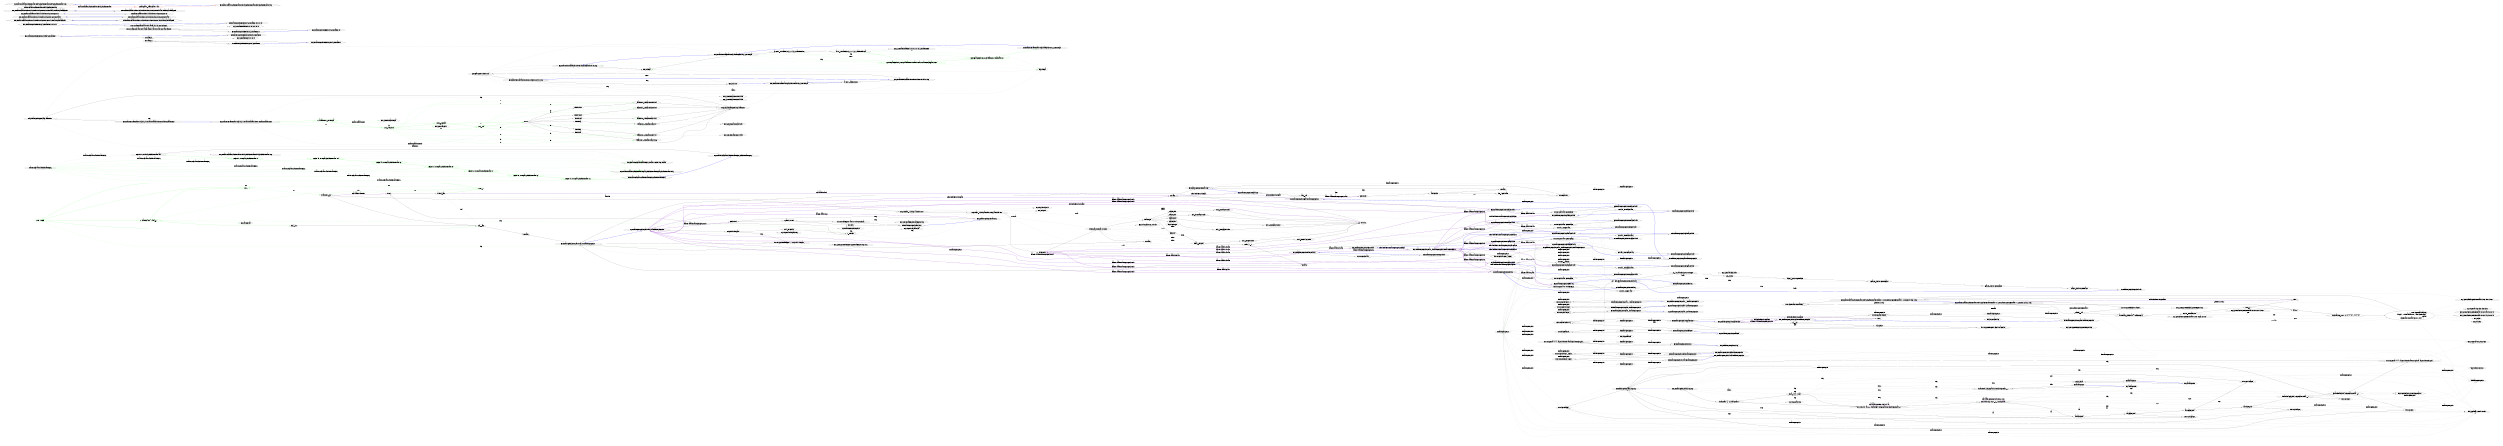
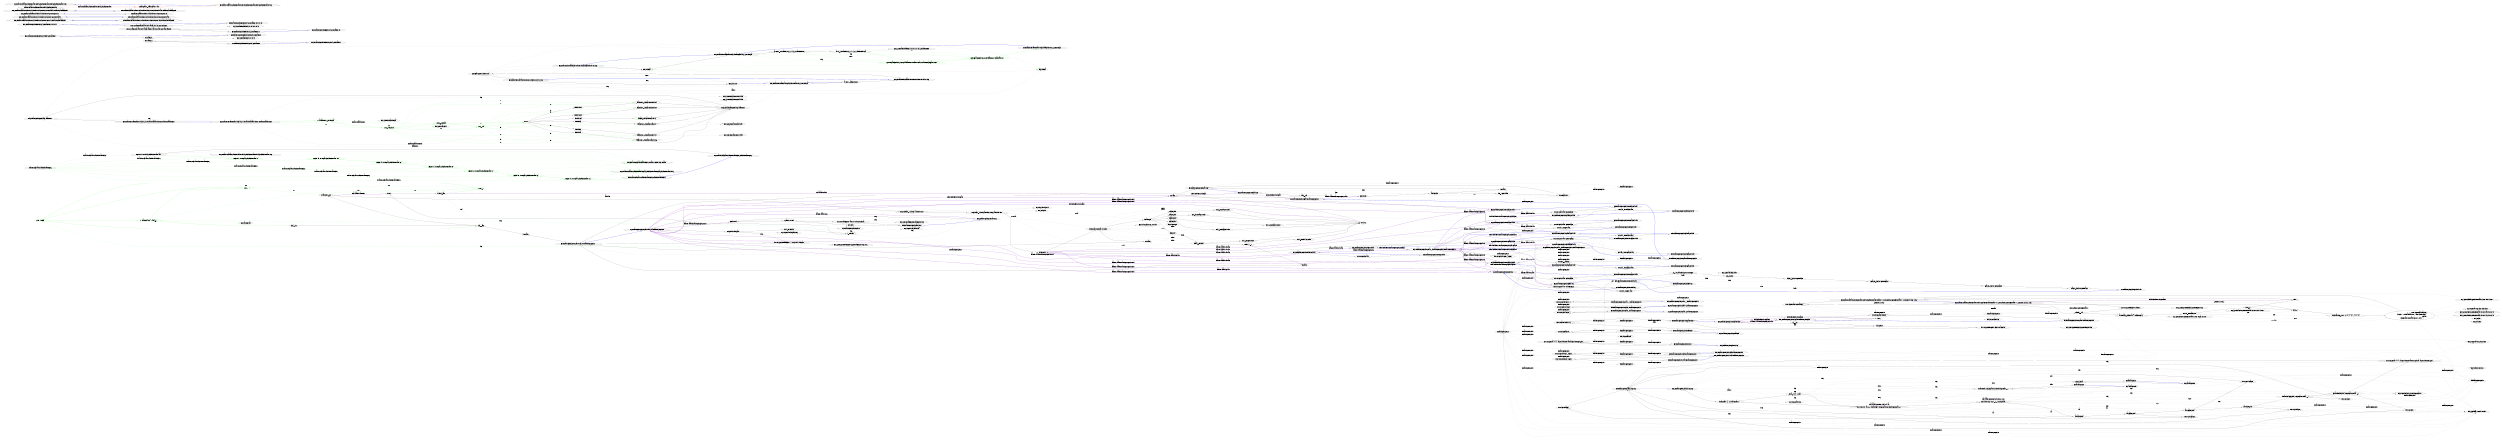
(647, 118) -> (647, 118)
